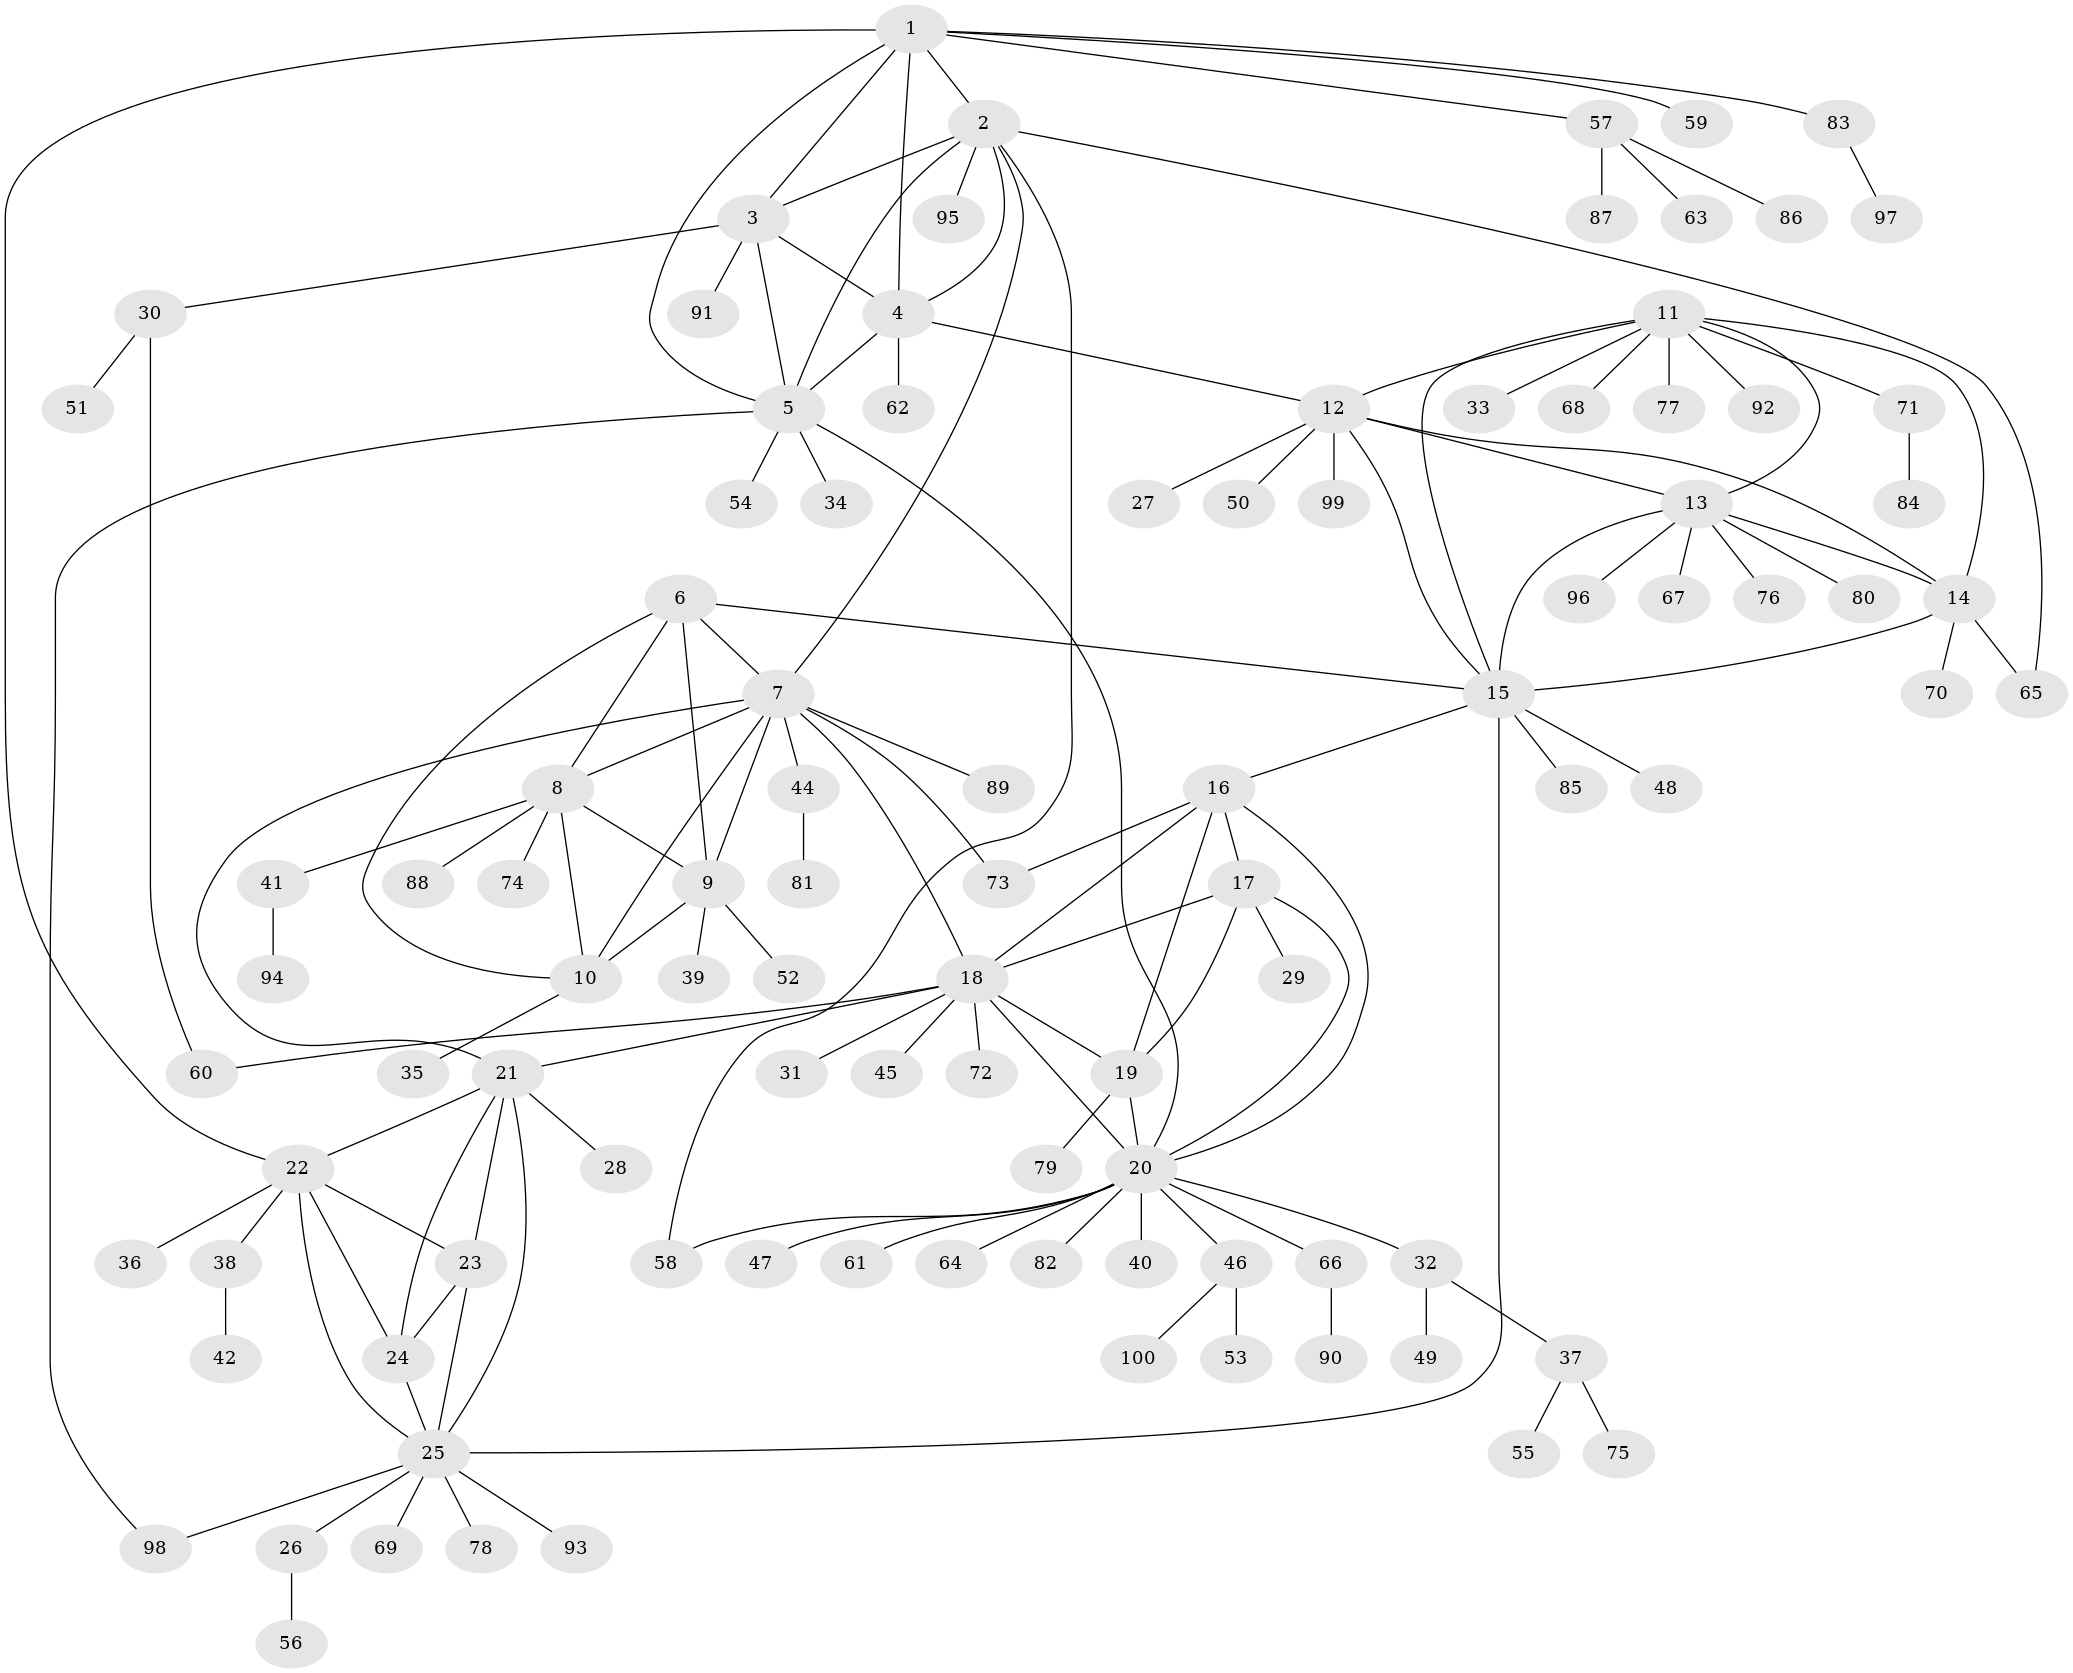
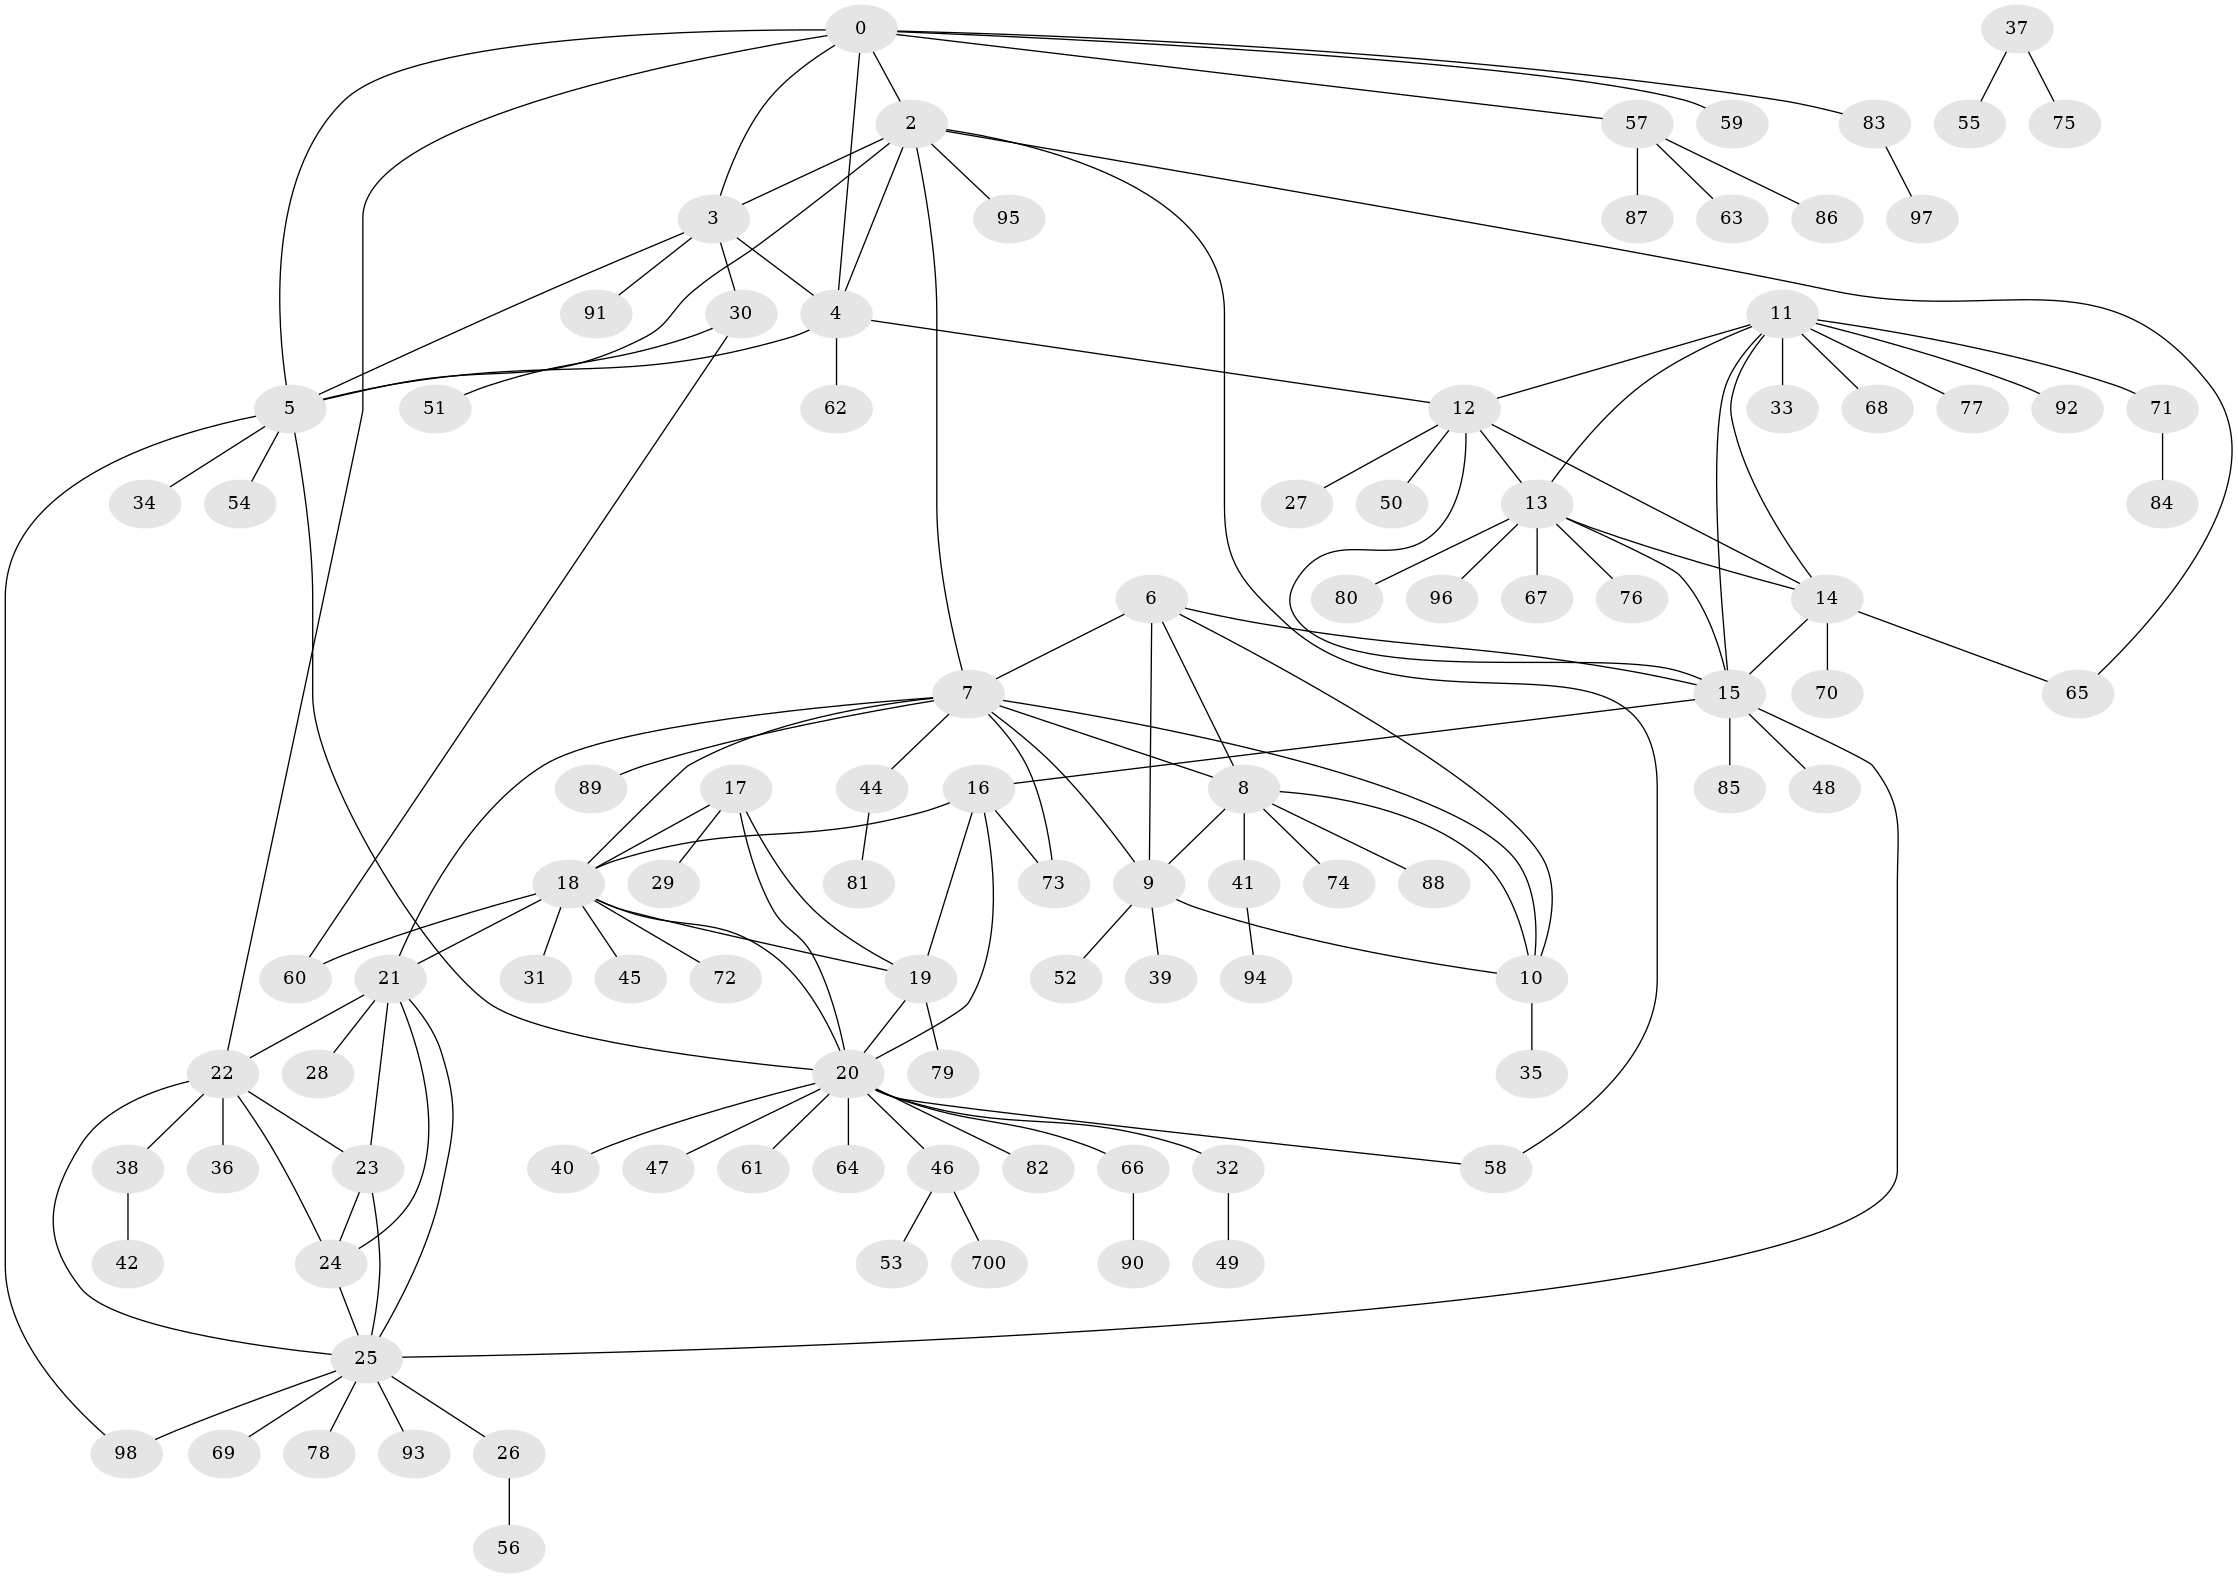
(912, 29) -> (862, 29)
(1334, 504) -> none
(1232, 837) -> none
(1492, 1307) -> none
(1139, 1359) -> (990, 1264)
